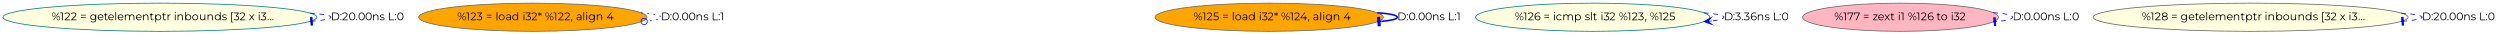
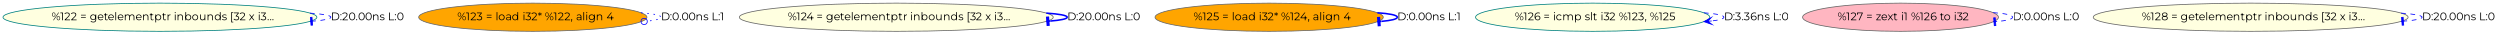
none -> (896, 17)
(1901, 17) -> (1901, 17)
